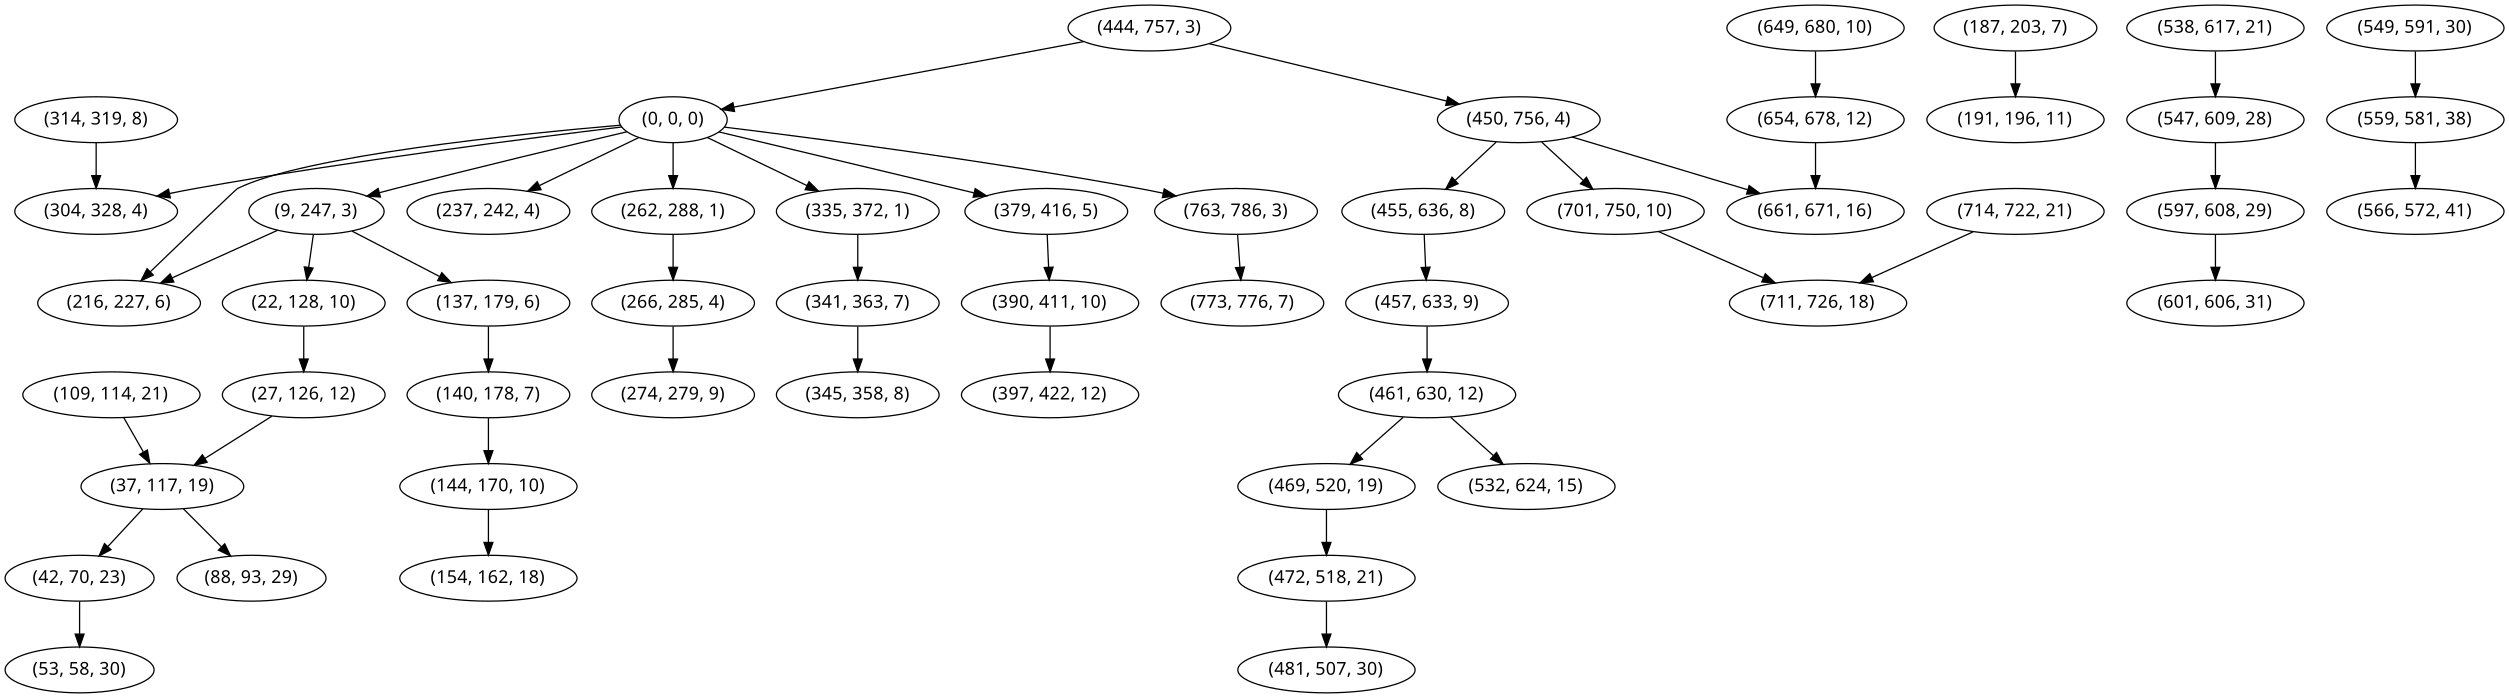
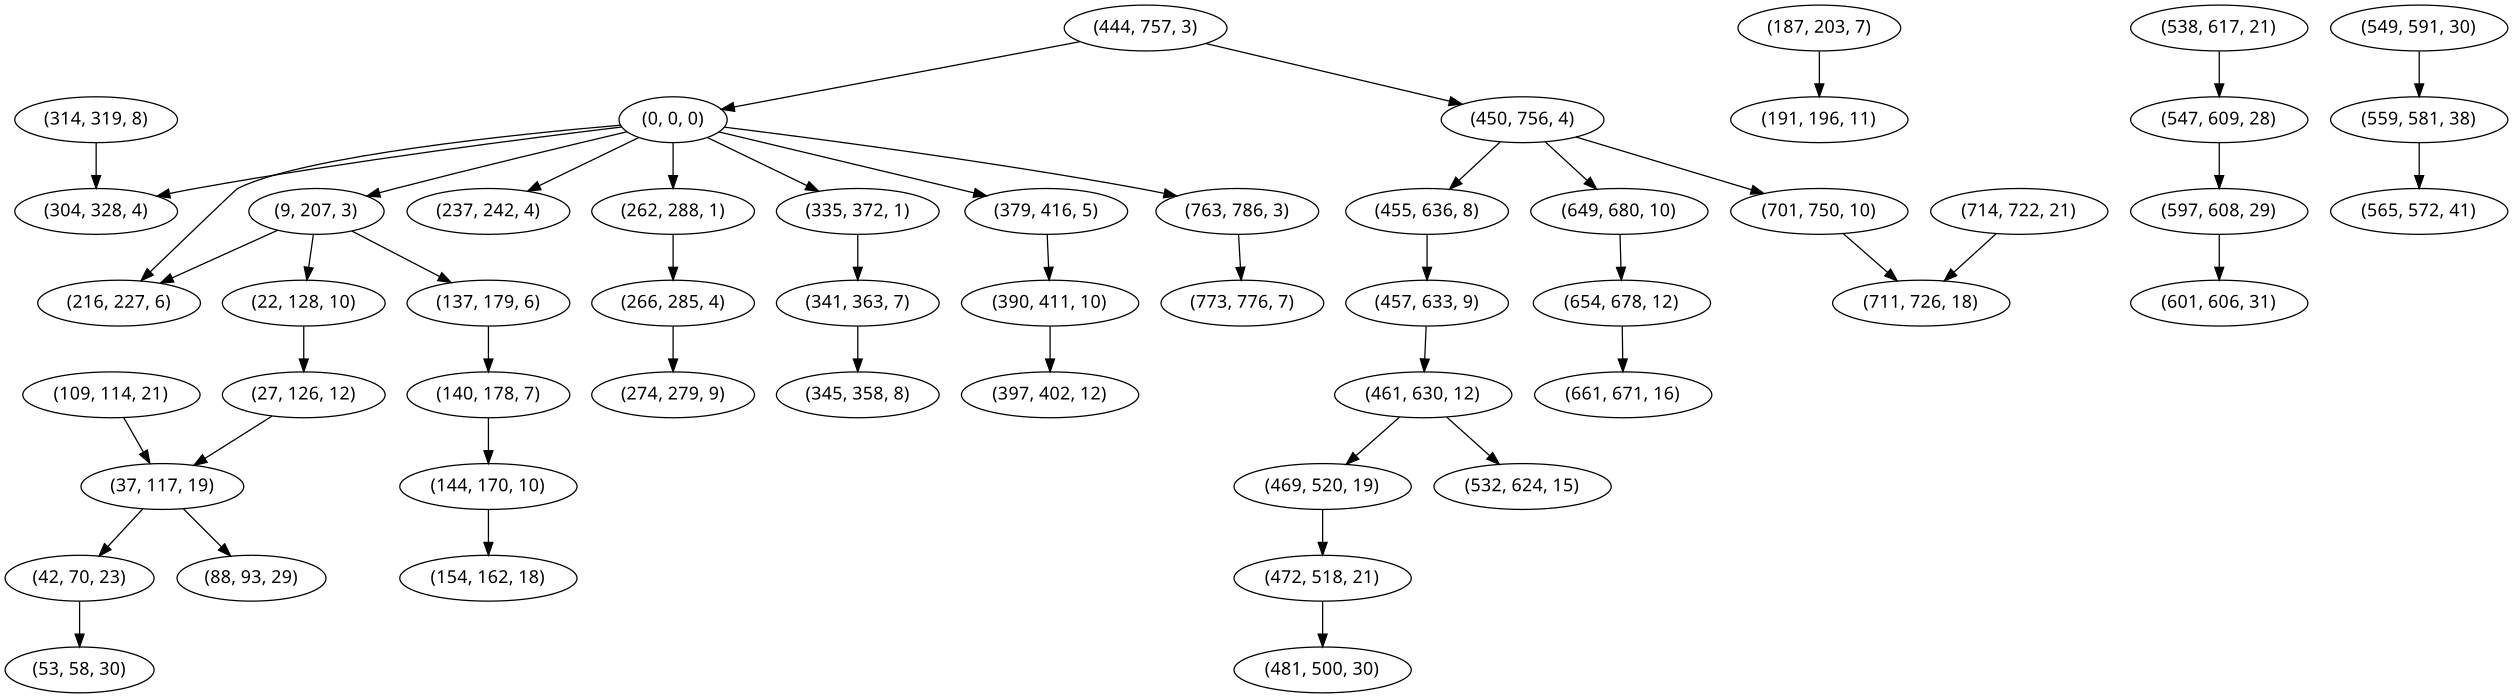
(1660, 163) -> (1566, 161)
(316, 211) -> (316, 211)
(2415, 211) -> (2419, 211)
(1050, 395) -> (1050, 395)
(1326, 670) -> (1323, 670)
